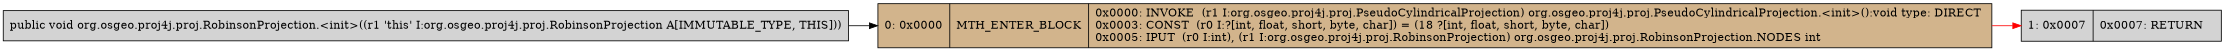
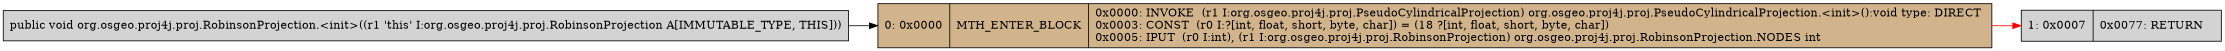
(2157, 25) -> (2157, 25)
